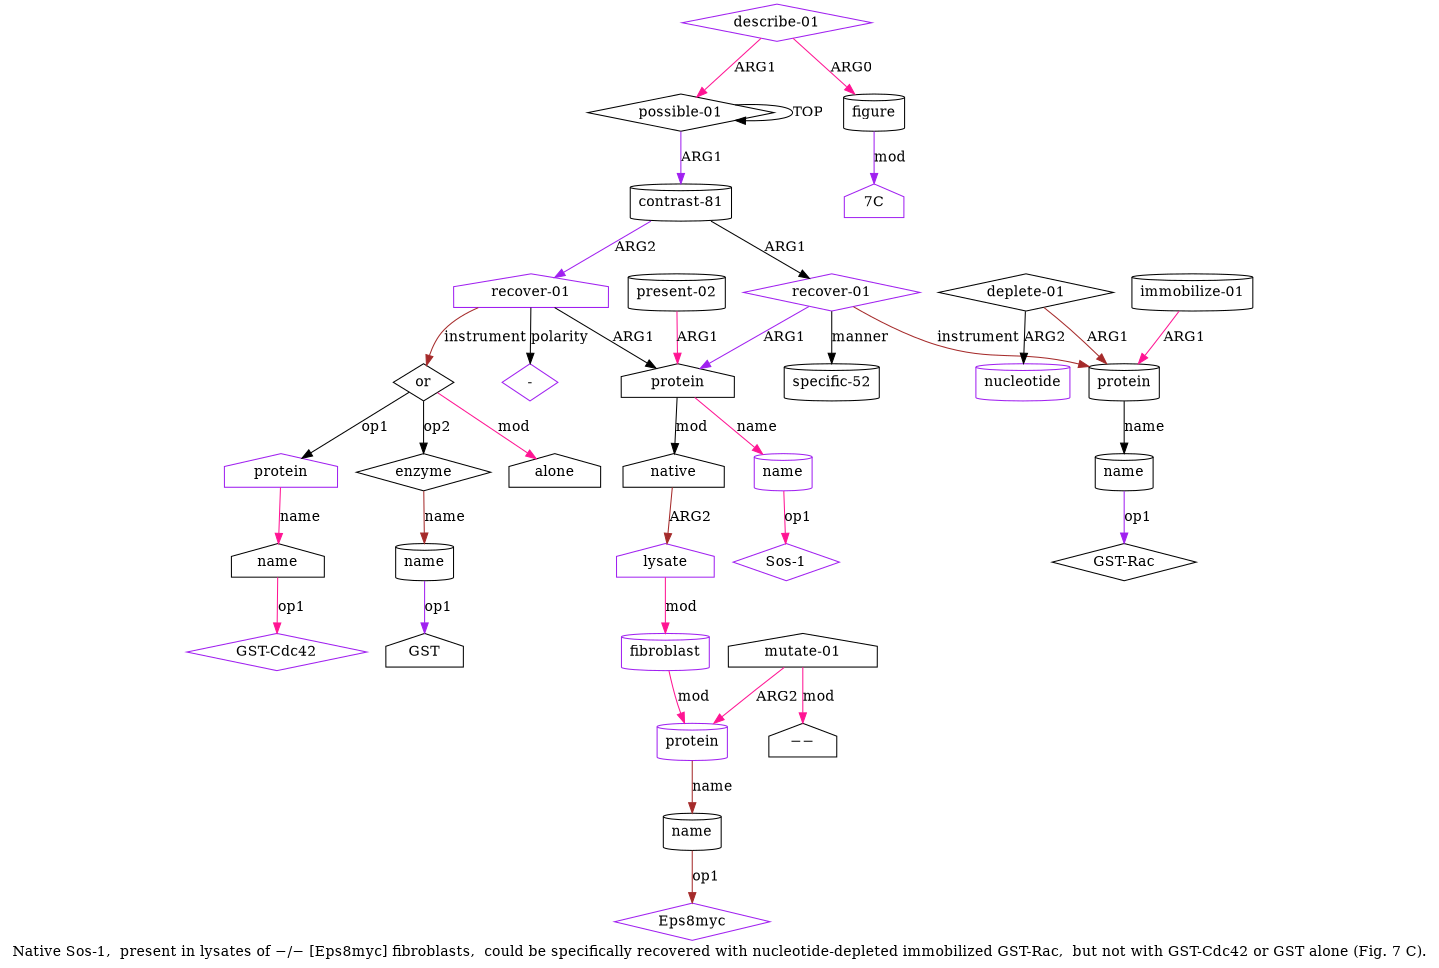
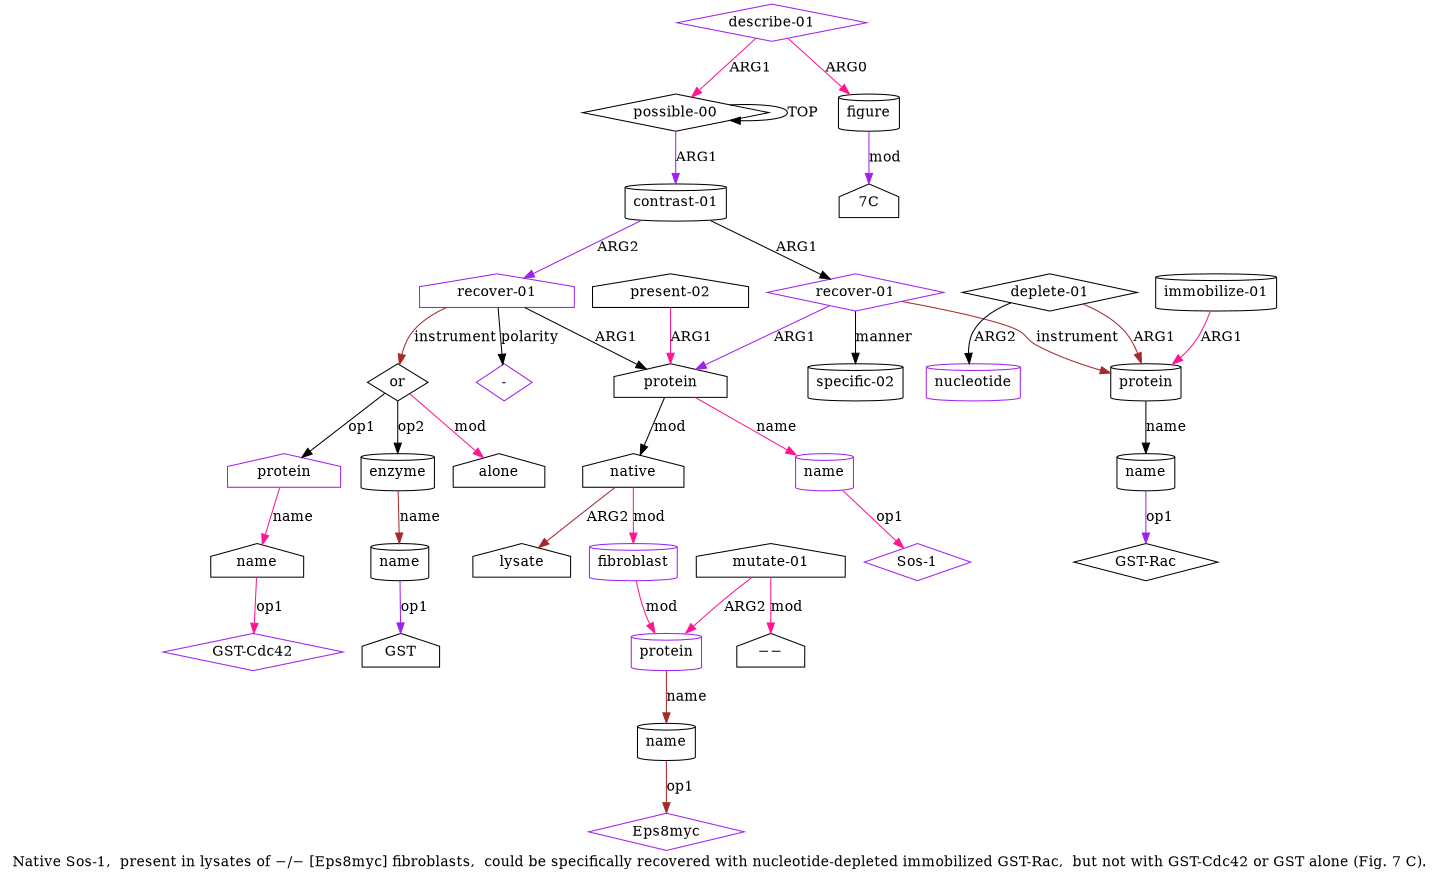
(681, 113) -> (676, 113)
(681, 203) -> (676, 203)
(874, 203) -> (869, 203)
(677, 292) -> (671, 292)
(832, 382) -> (856, 382)
(424, 472) -> (398, 472)
(665, 562) -> (522, 562)
(665, 600) -> (633, 510)
